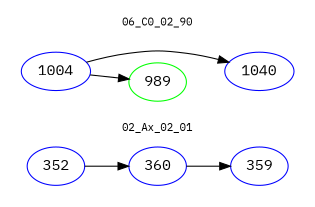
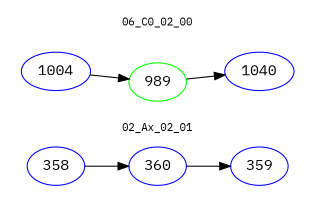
(158, 23) -> (158, 23)
(152, 51) -> (200, 78)
(56, 166) -> (56, 166)
